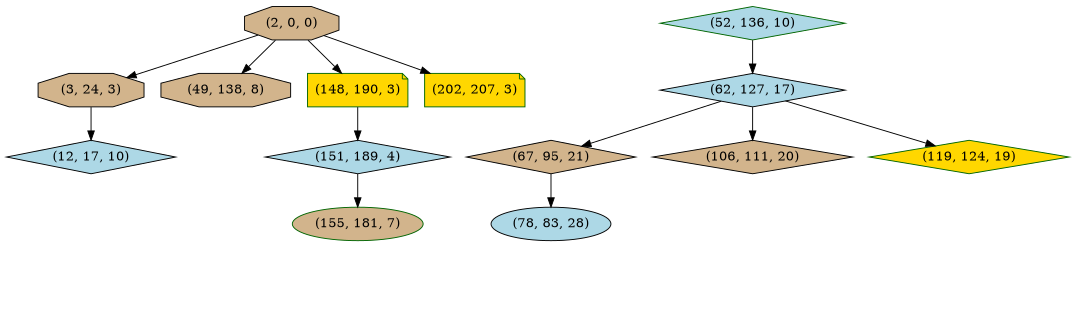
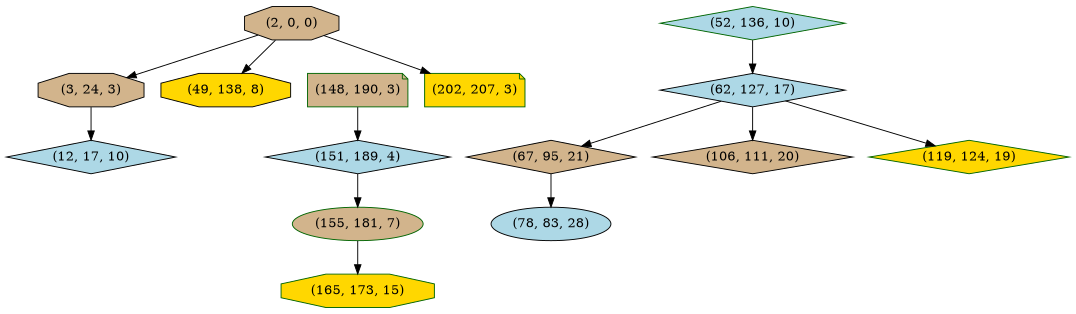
(321, 53) -> none
(226, 90) -> (226, 90)
(358, 90) -> (358, 90)
none -> (358, 291)
